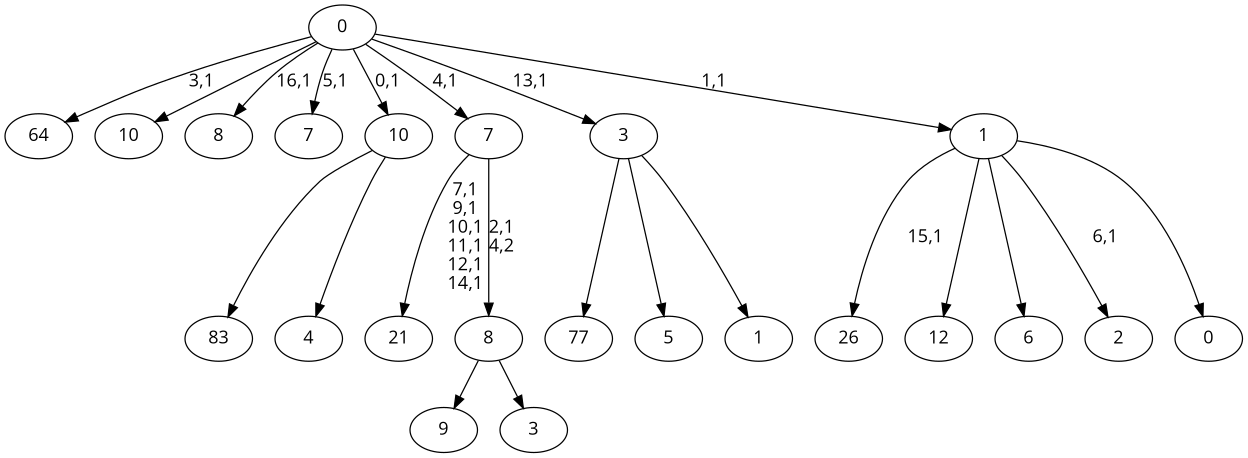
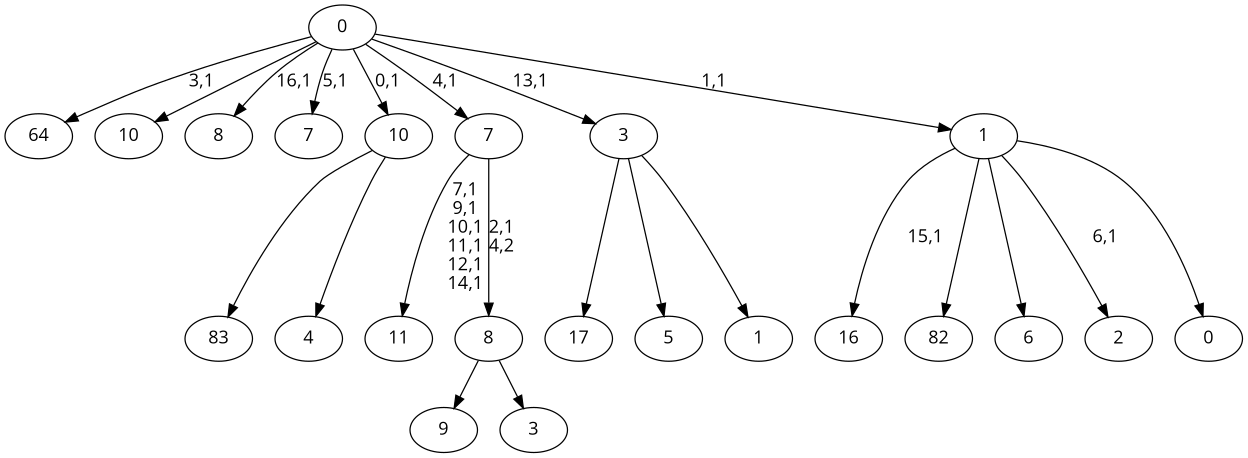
(399, 339) -> (399, 339)
(579, 339) -> (579, 339)
(849, 339) -> (849, 339)
(939, 339) -> (939, 339)
